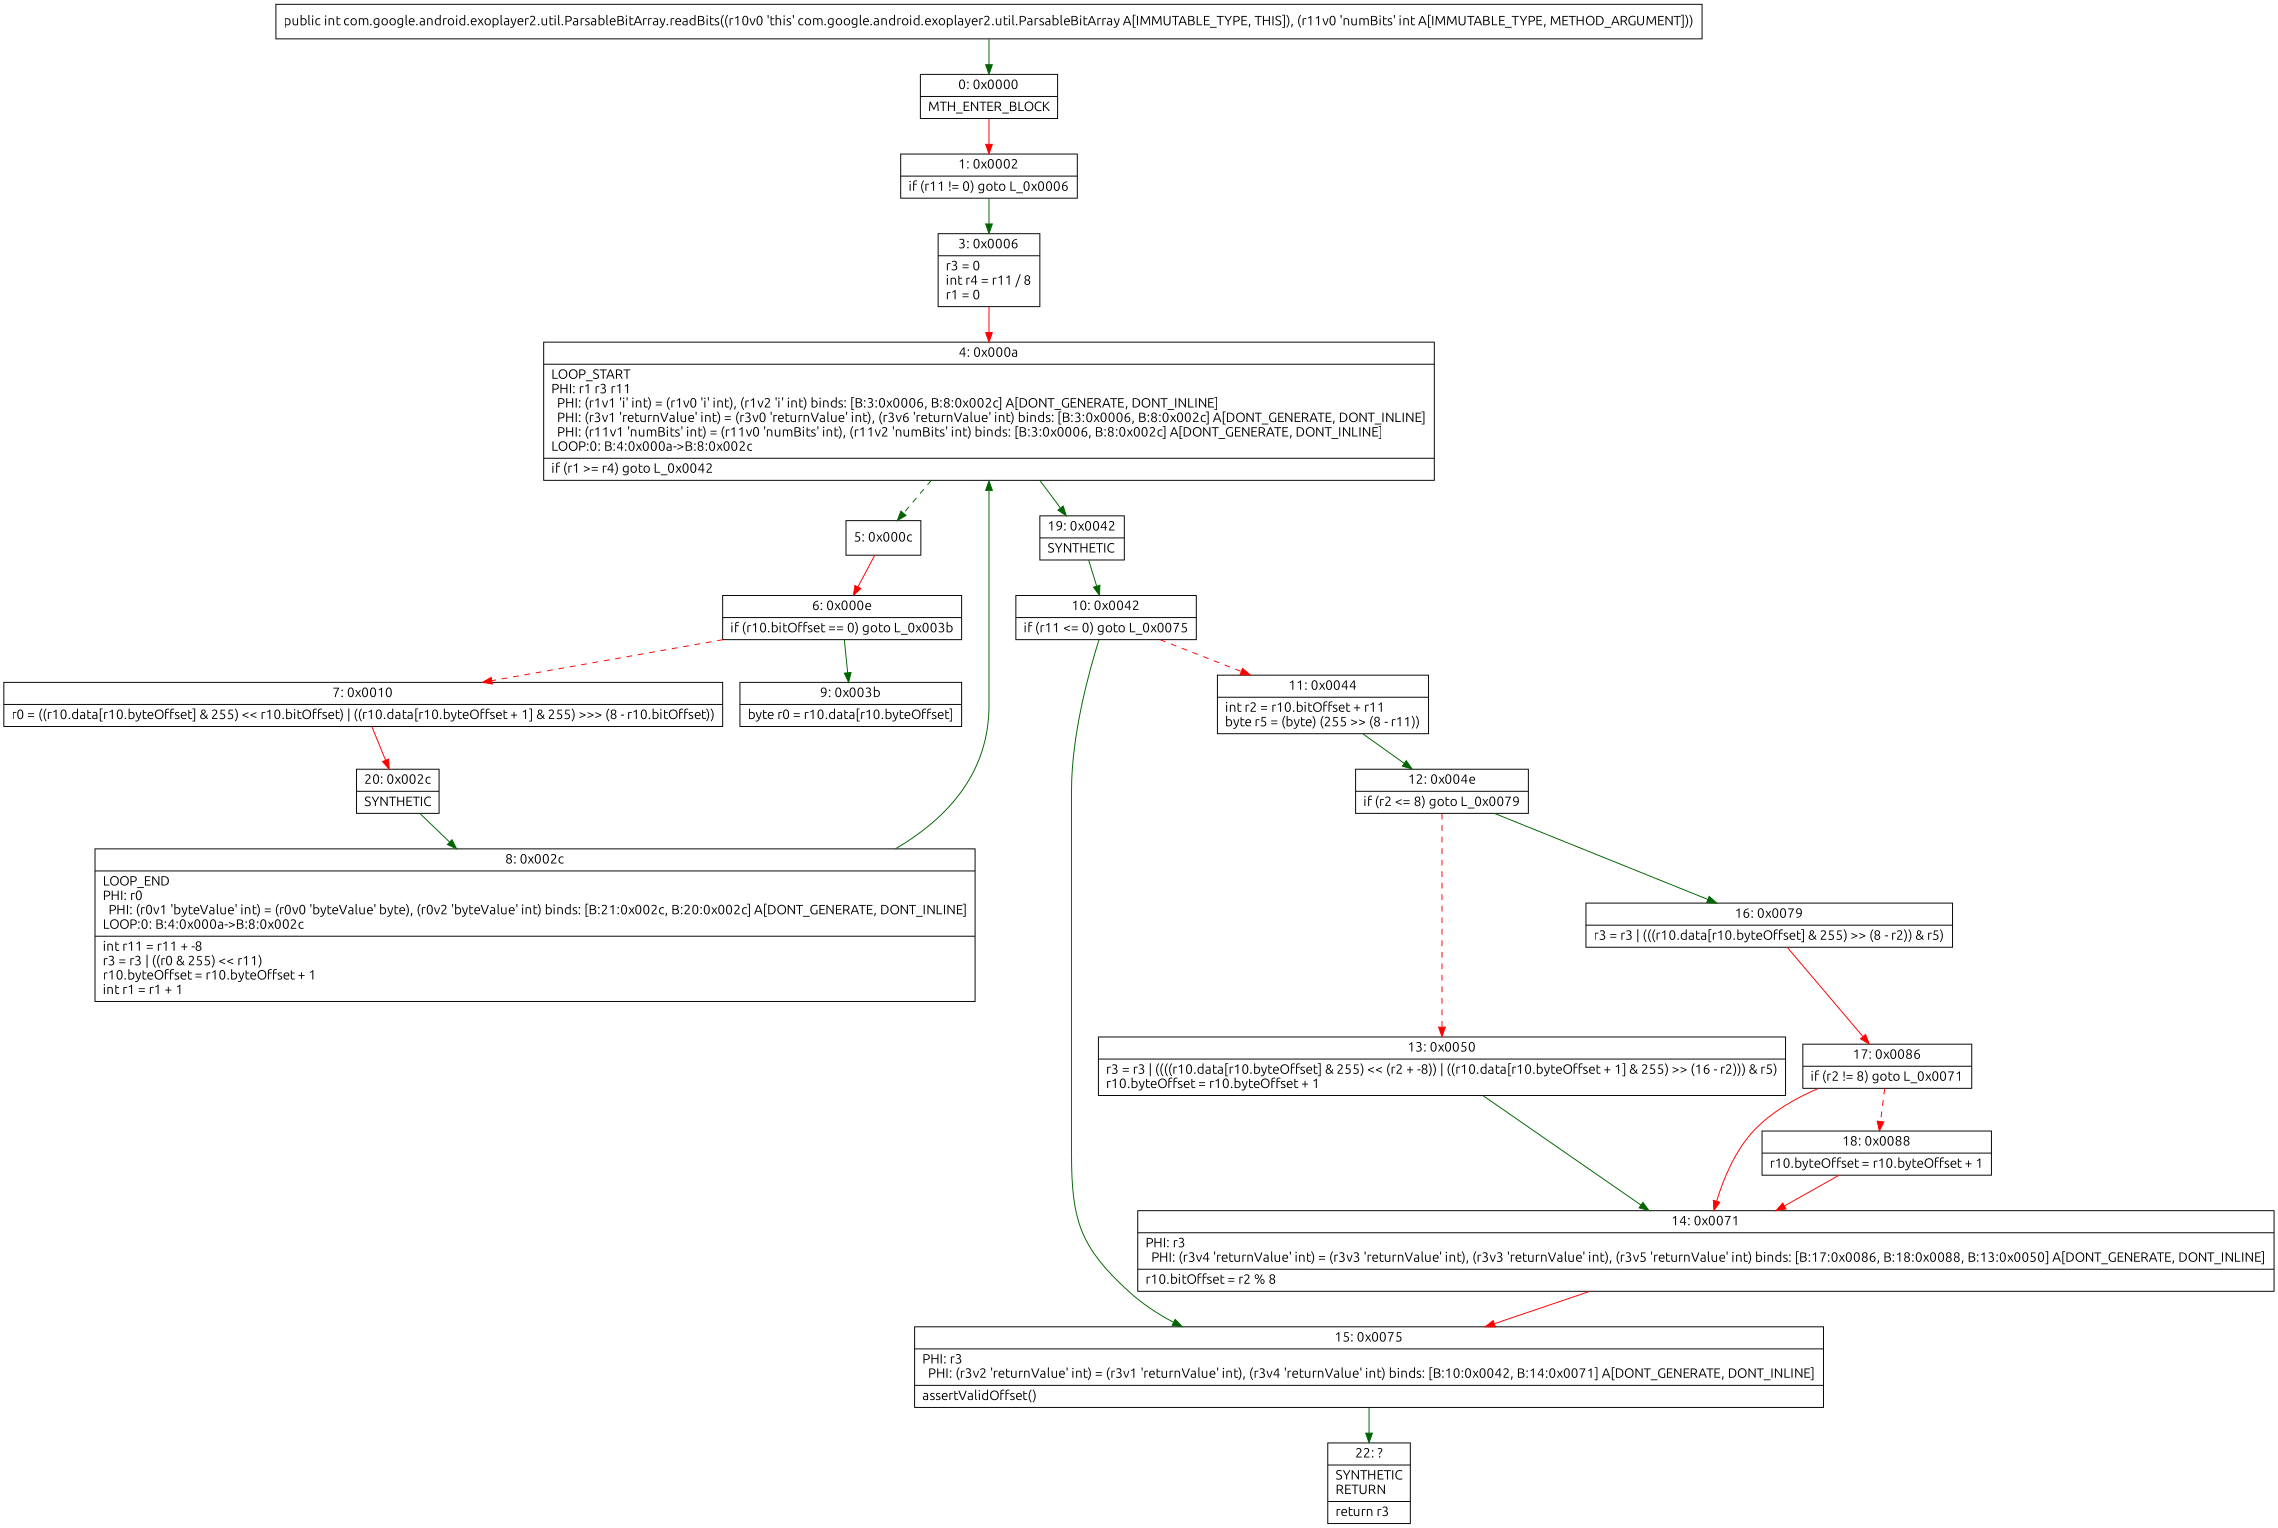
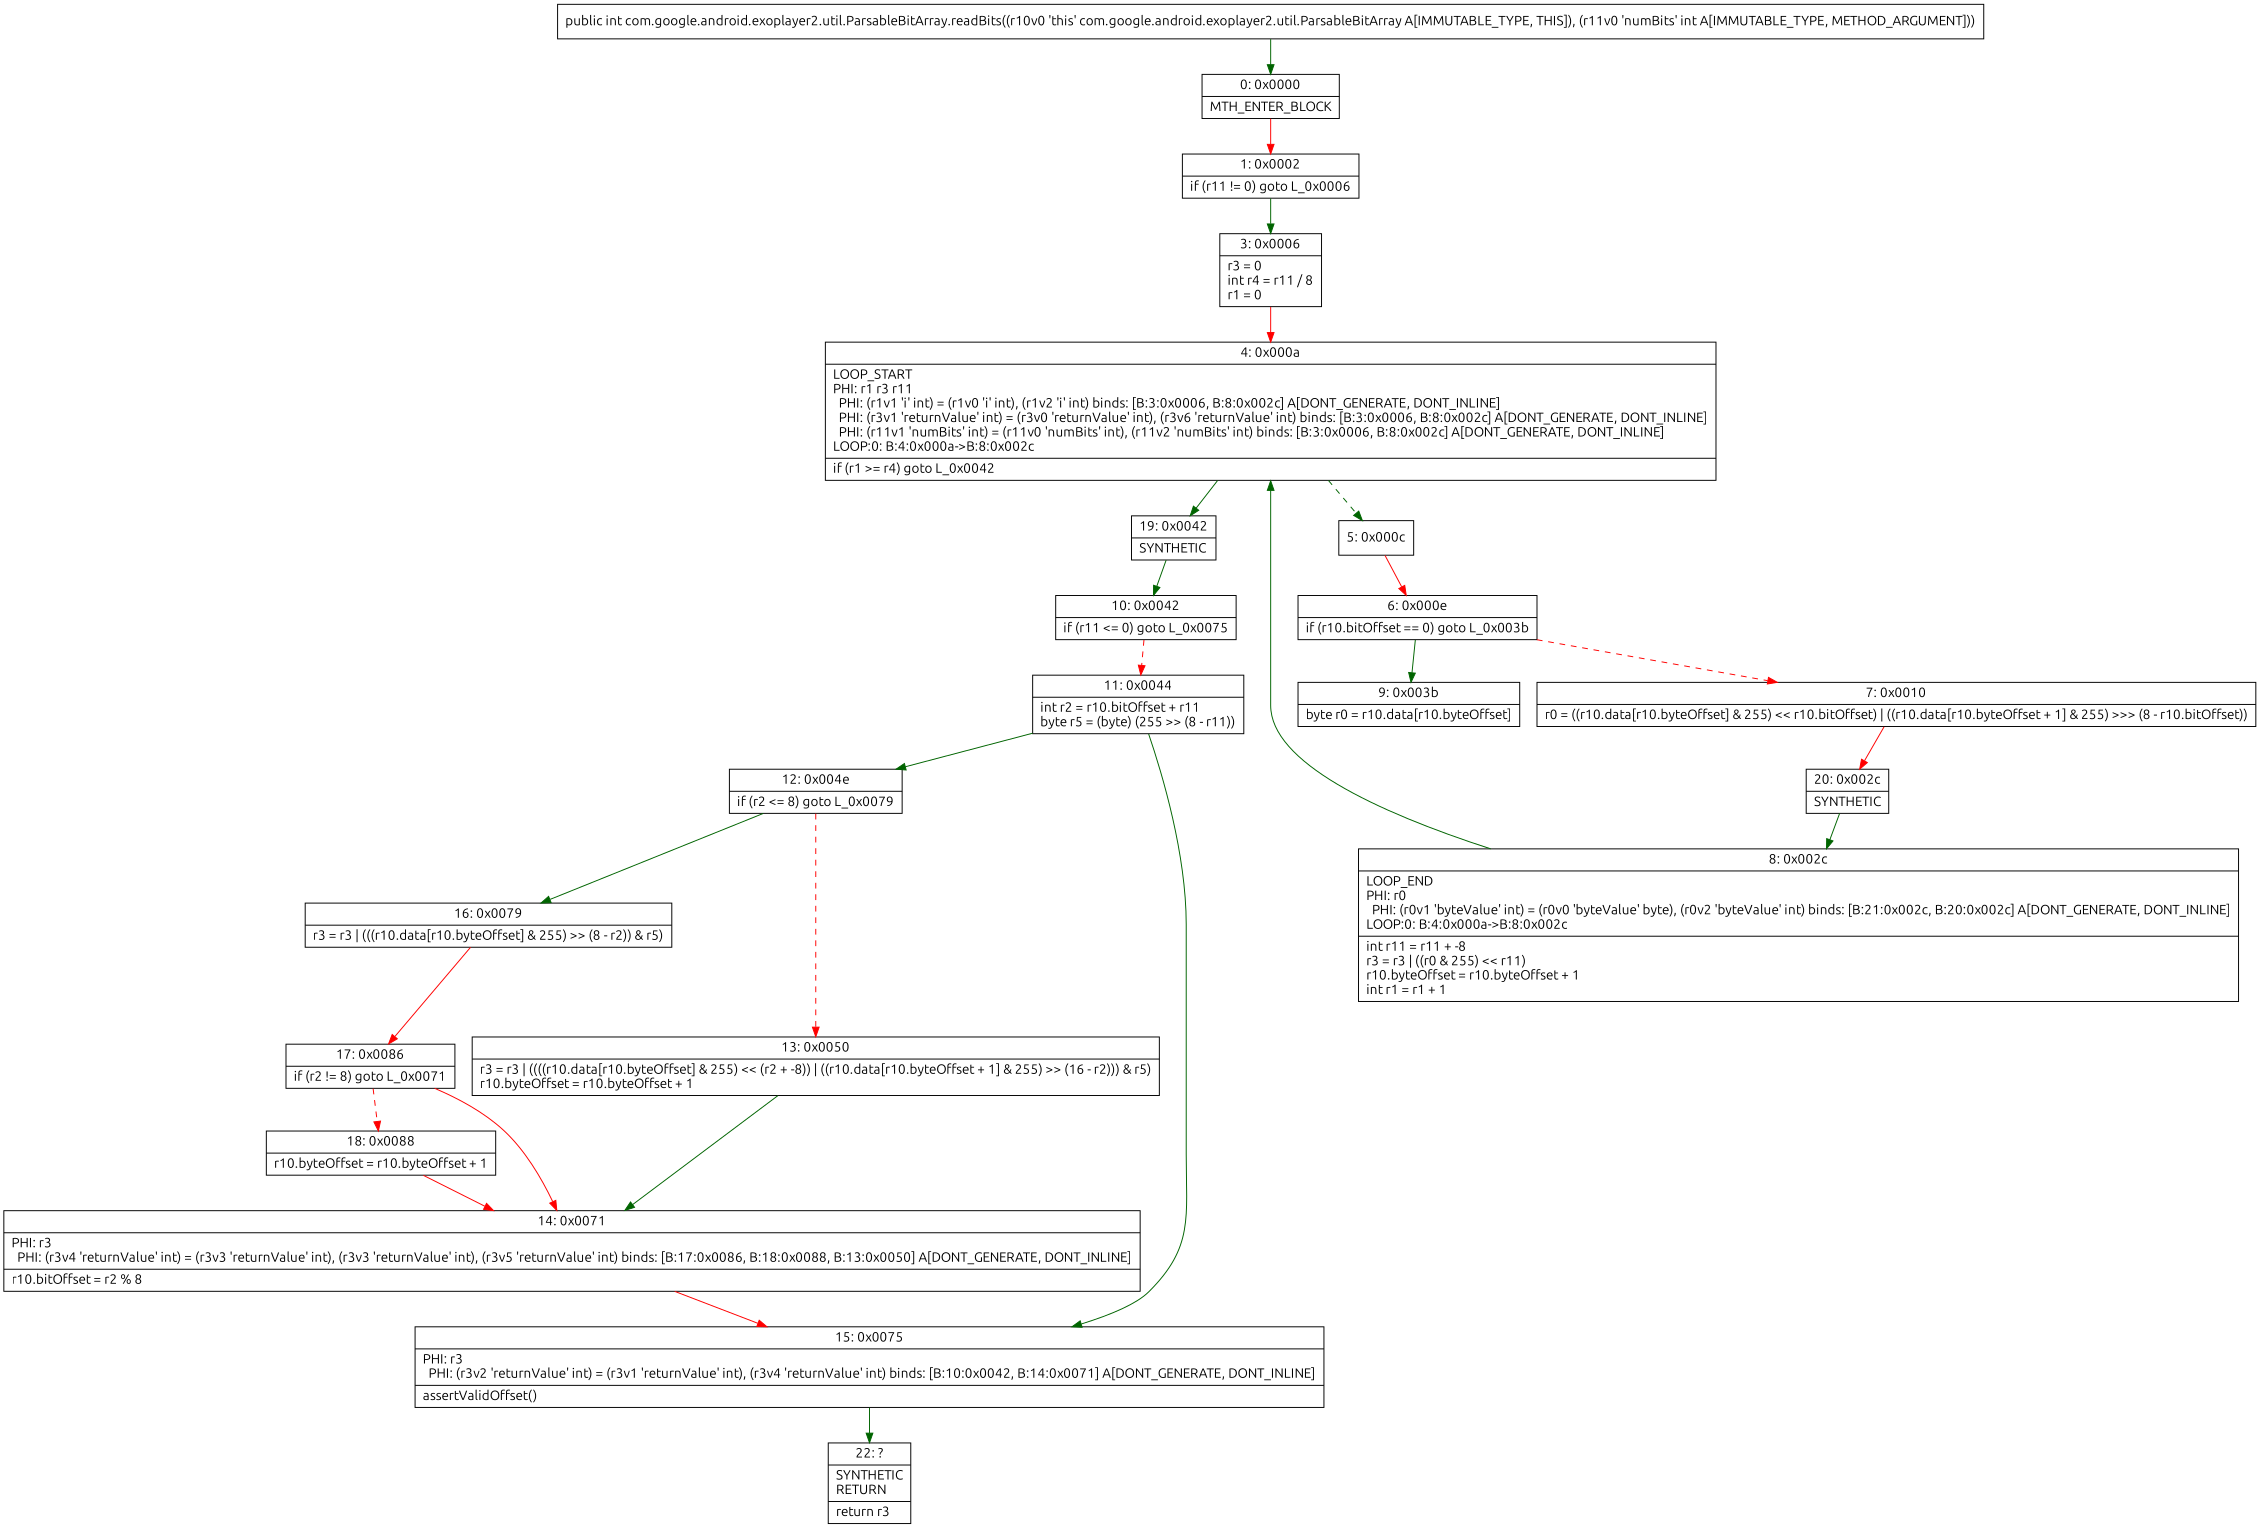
(1072, 1000) -> (1186, 1054)
